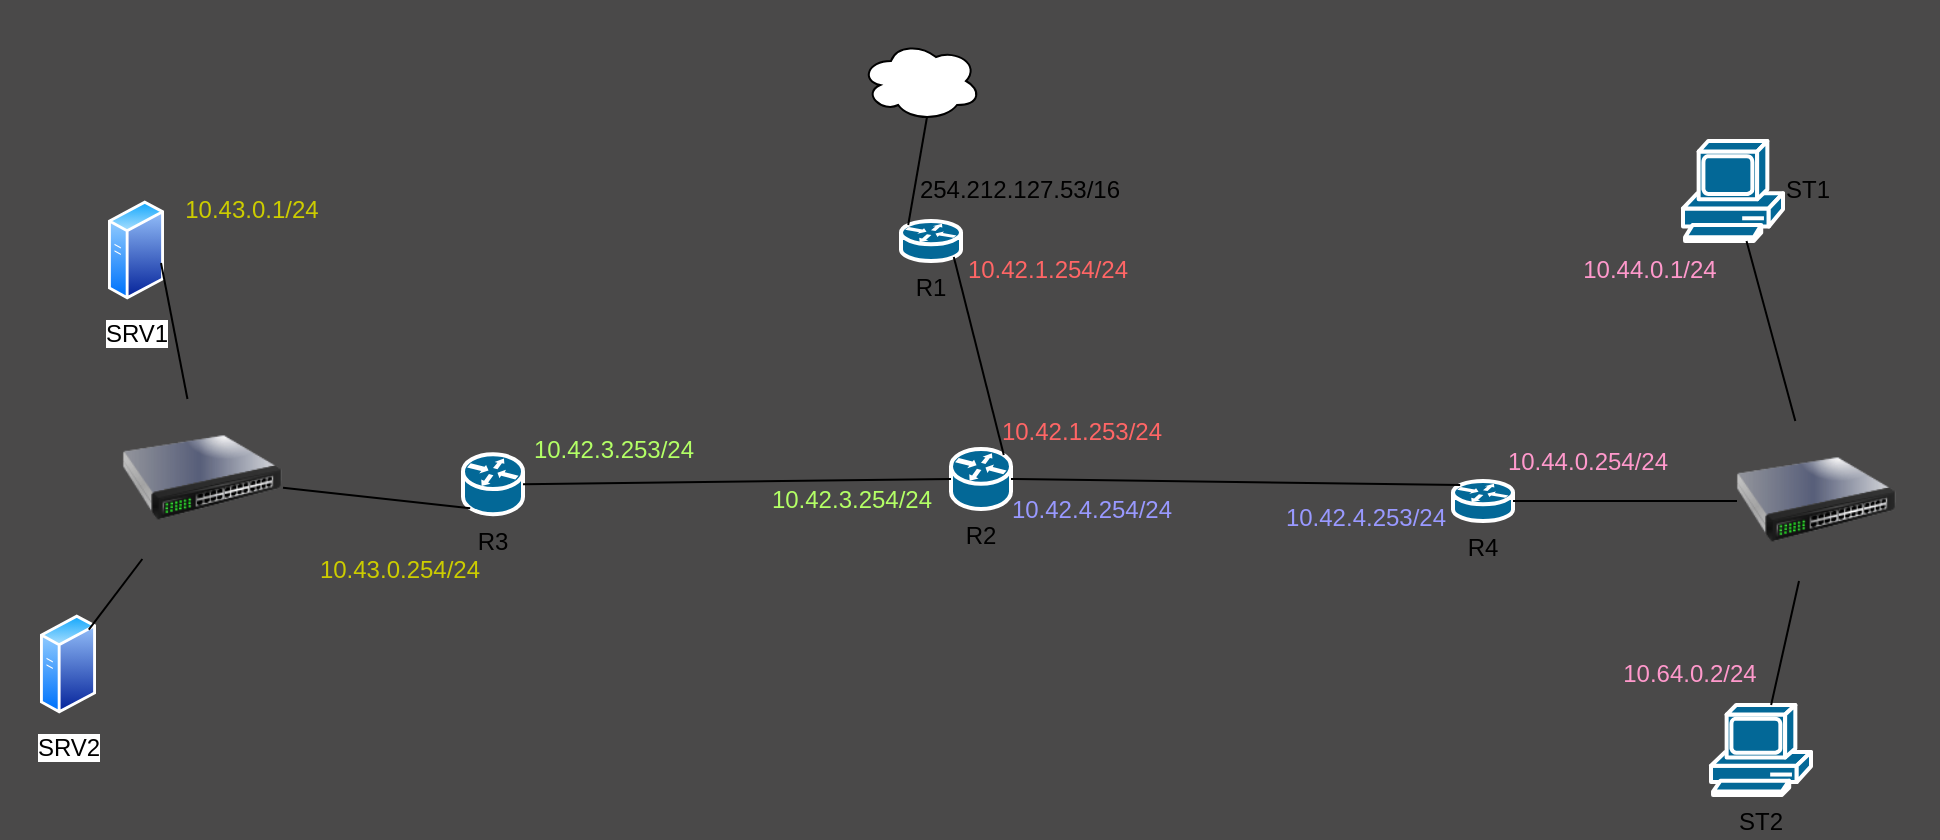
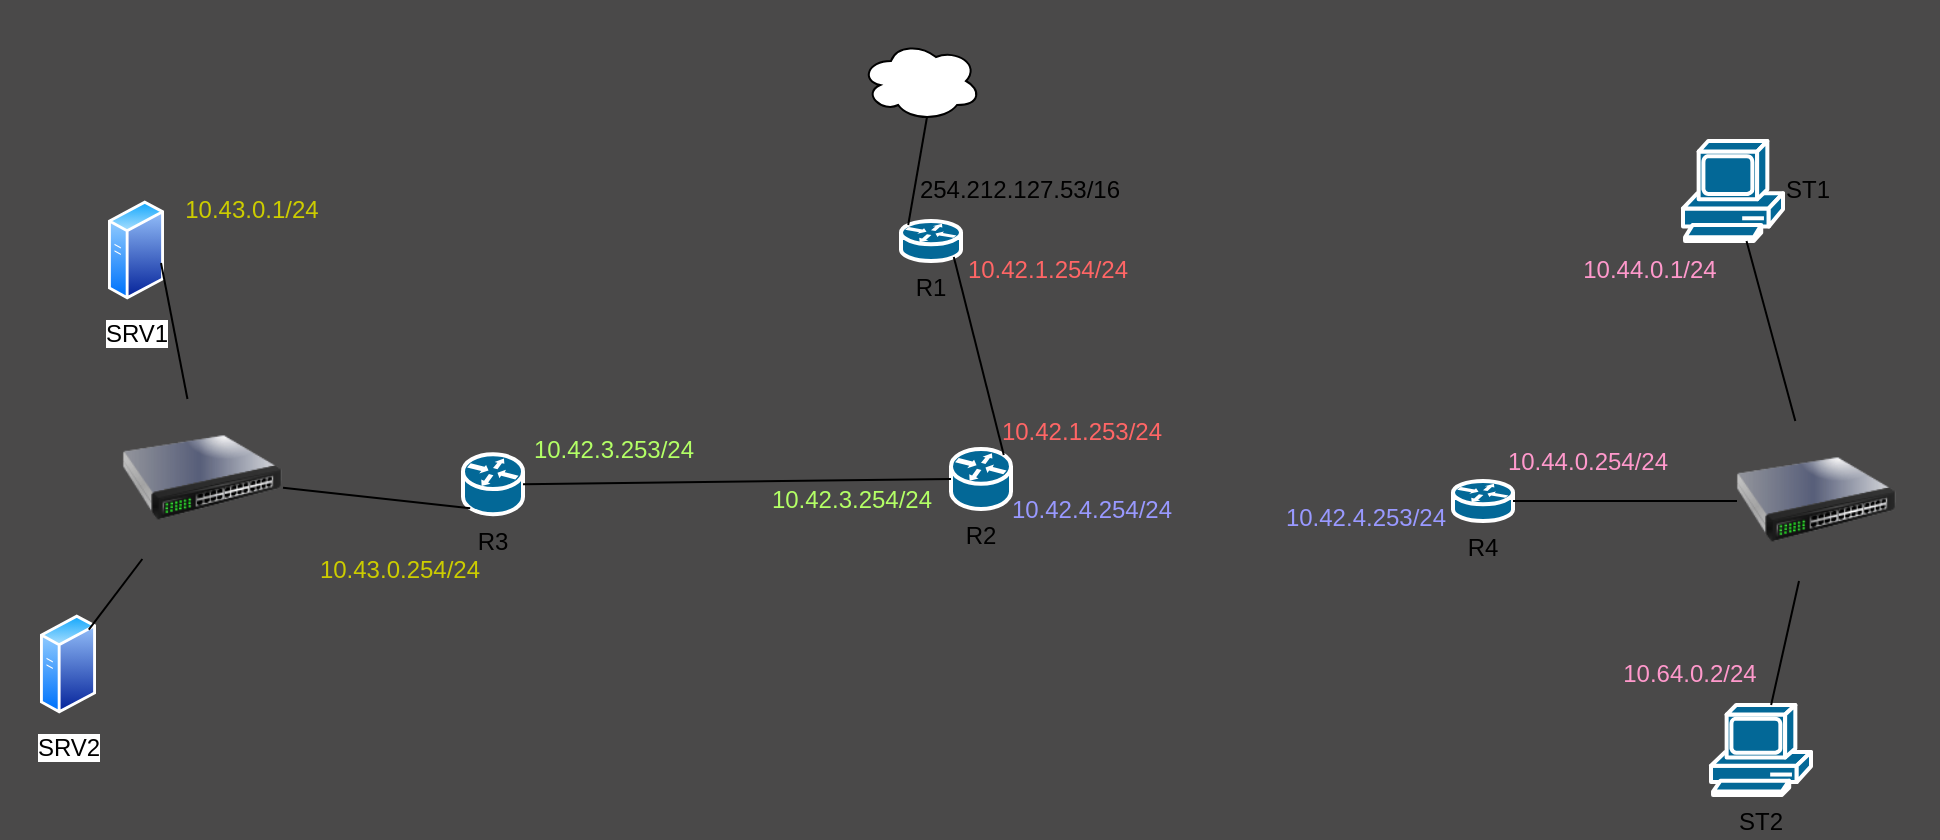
(1456, 485) -> none
